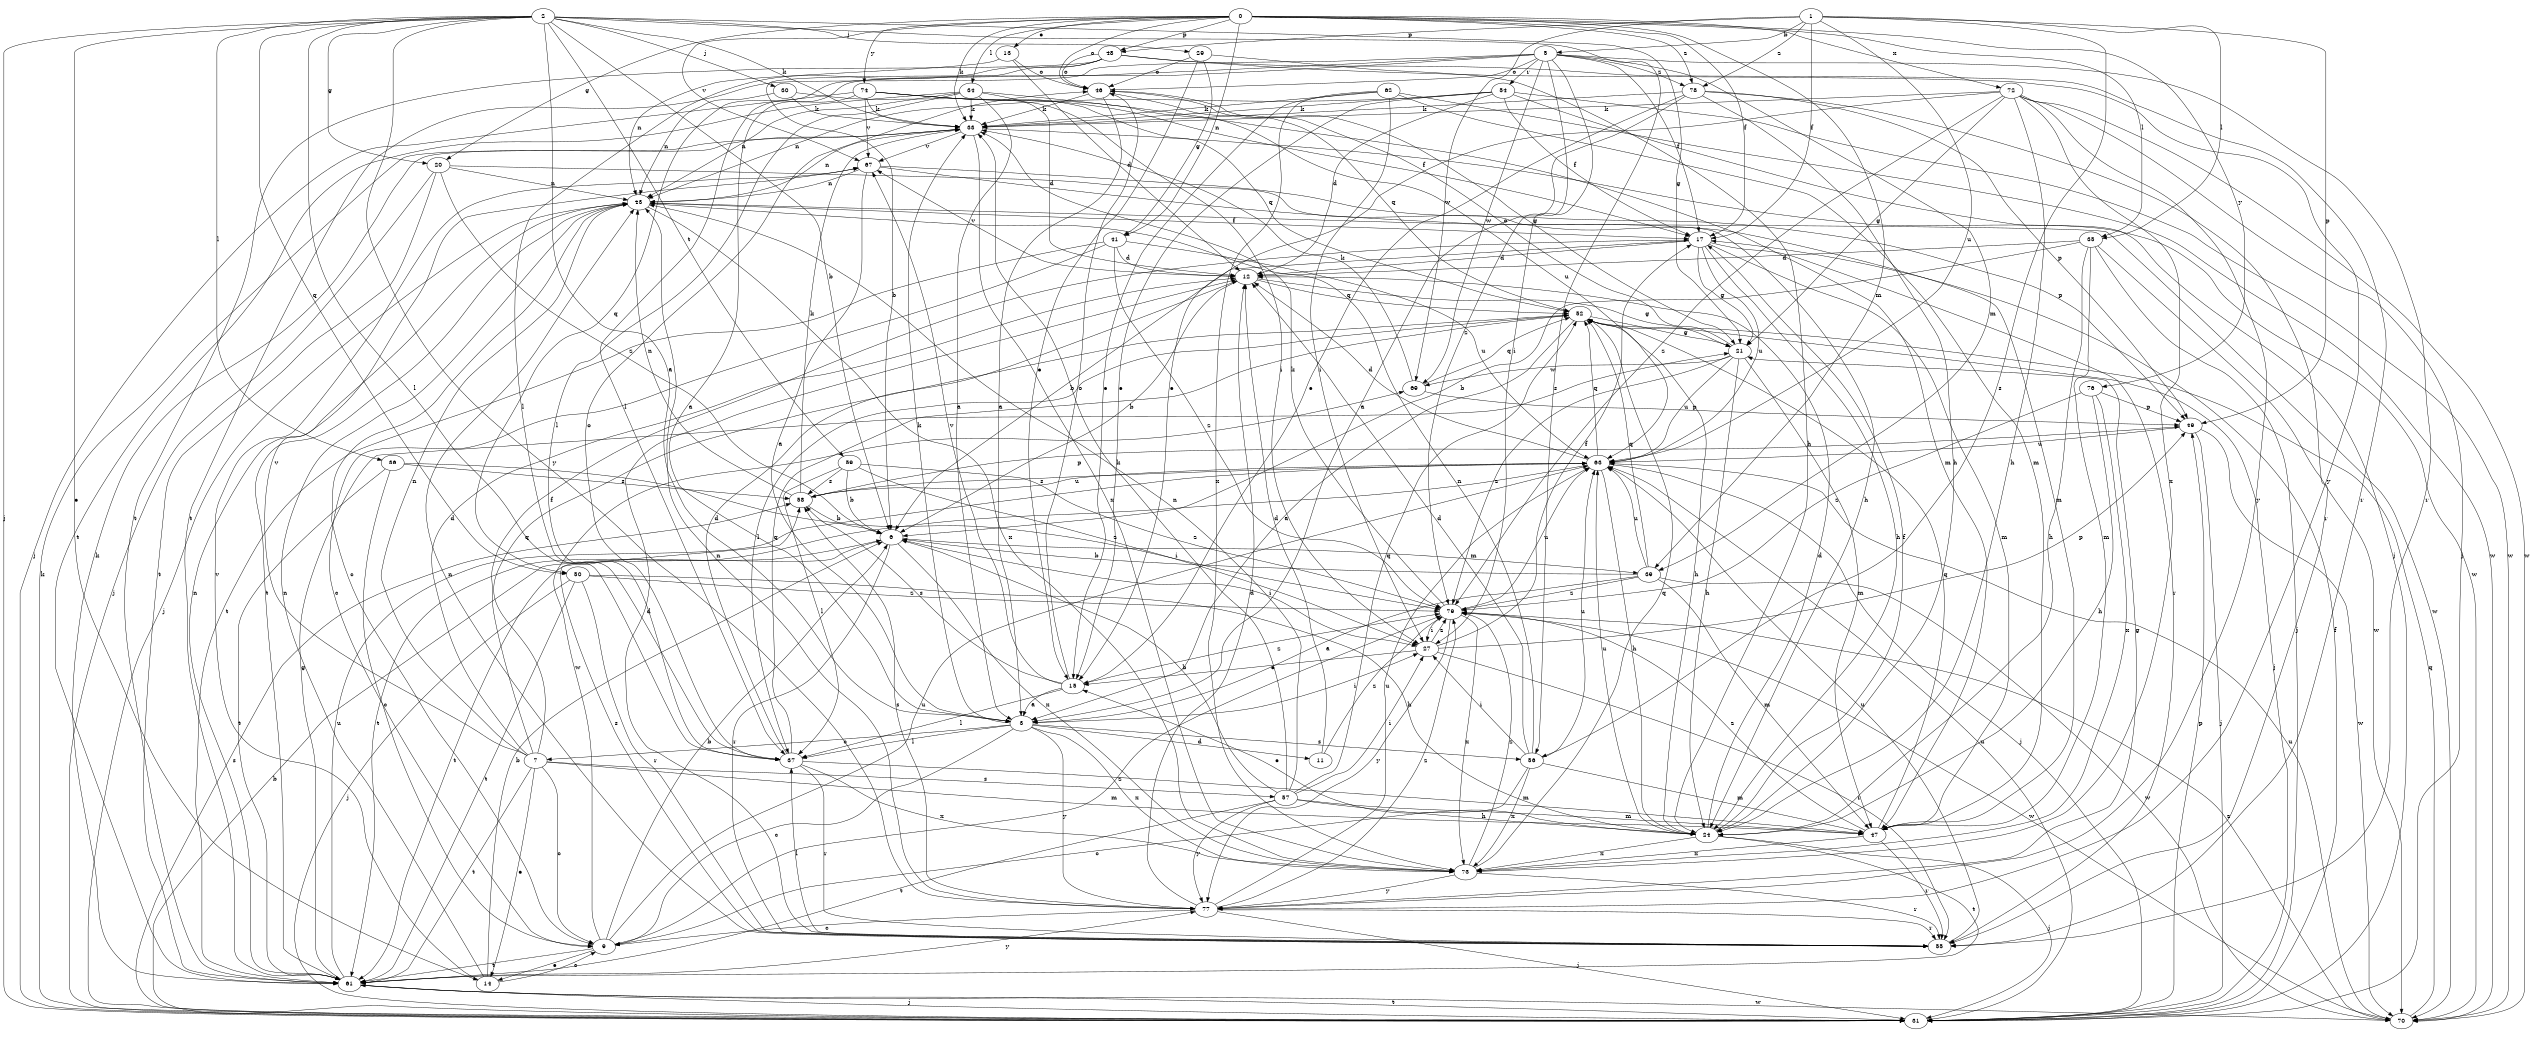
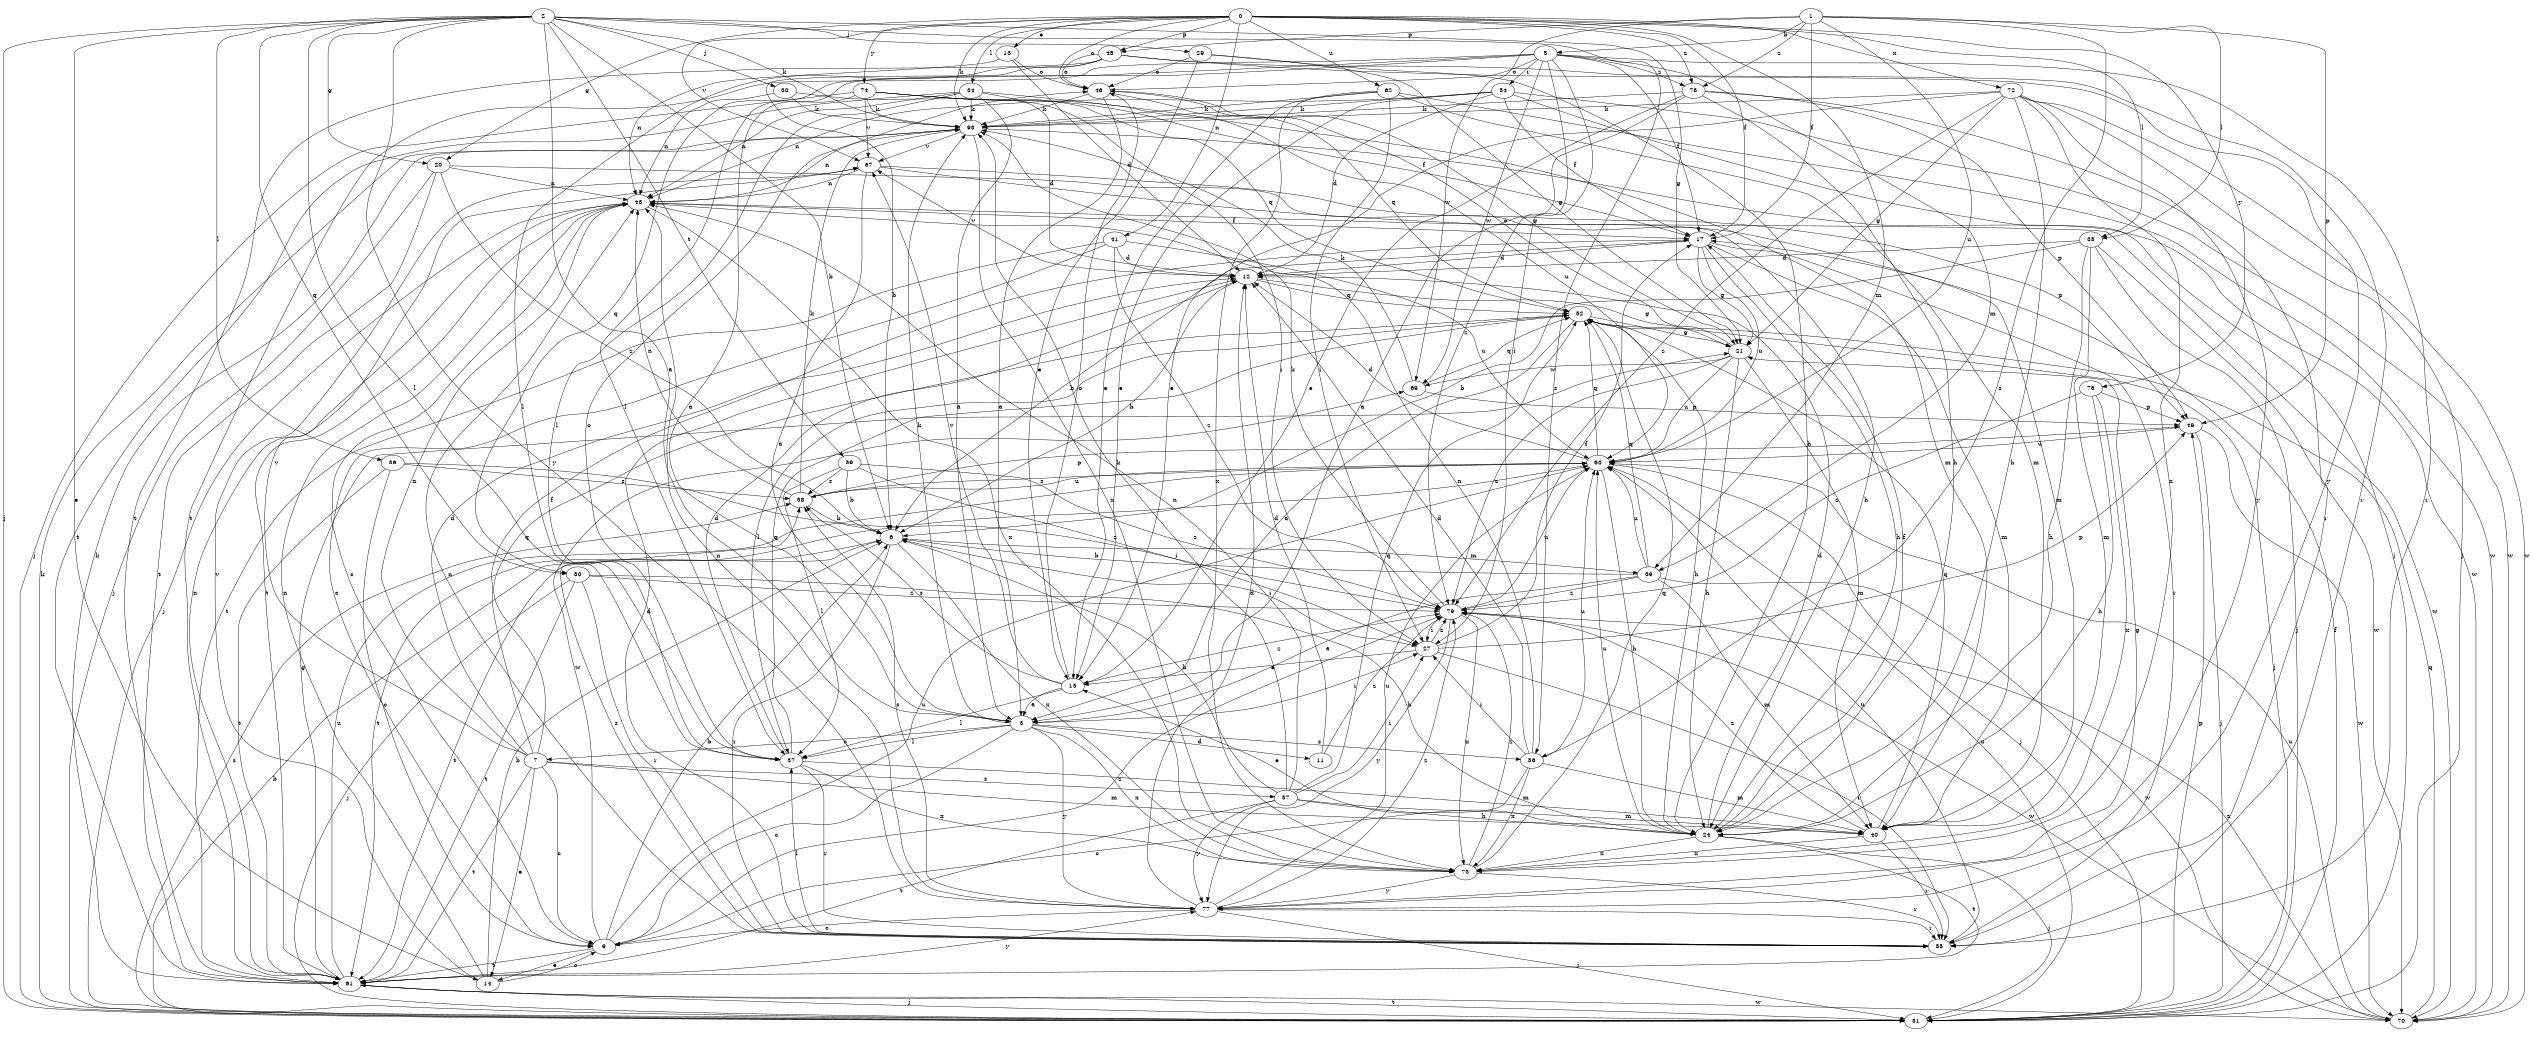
none -> (1313, 53)
(971, 128) -> (971, 128)
(1190, 155) -> (1492, 154)
(1875, 835) -> (1875, 835)
